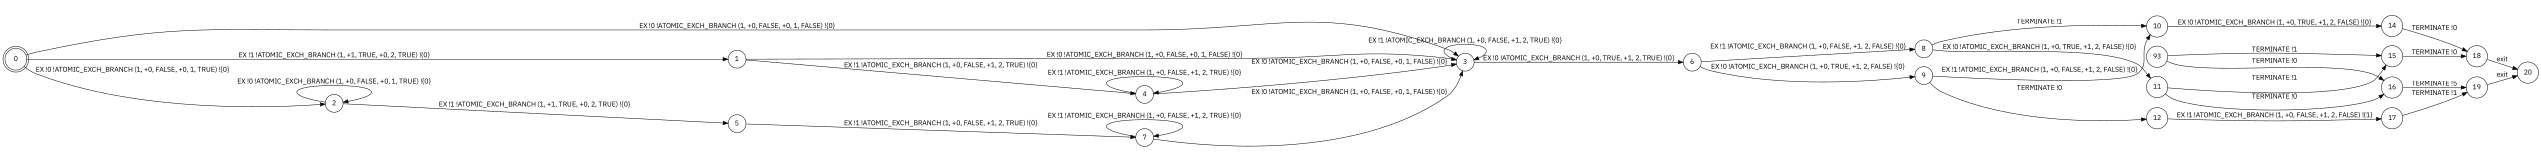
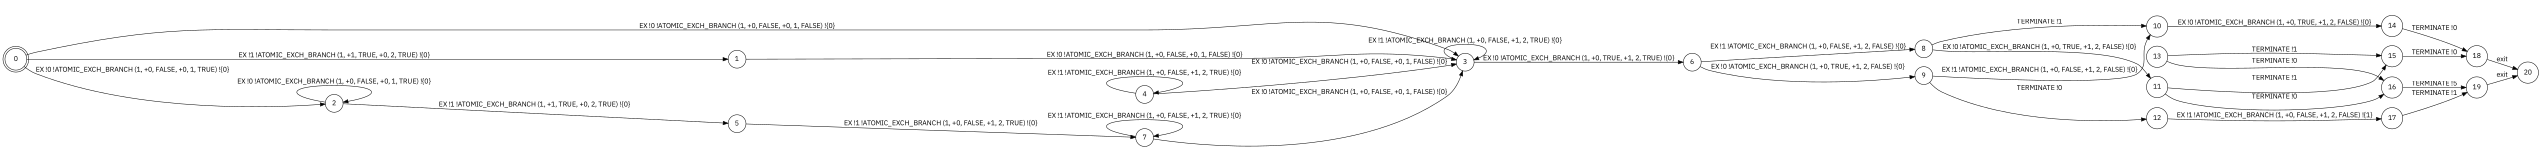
(2157, 57) -> (2157, 57)
(938, 77) -> none
